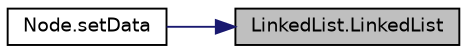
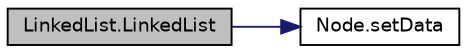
(191, 27) -> (256, 27)
